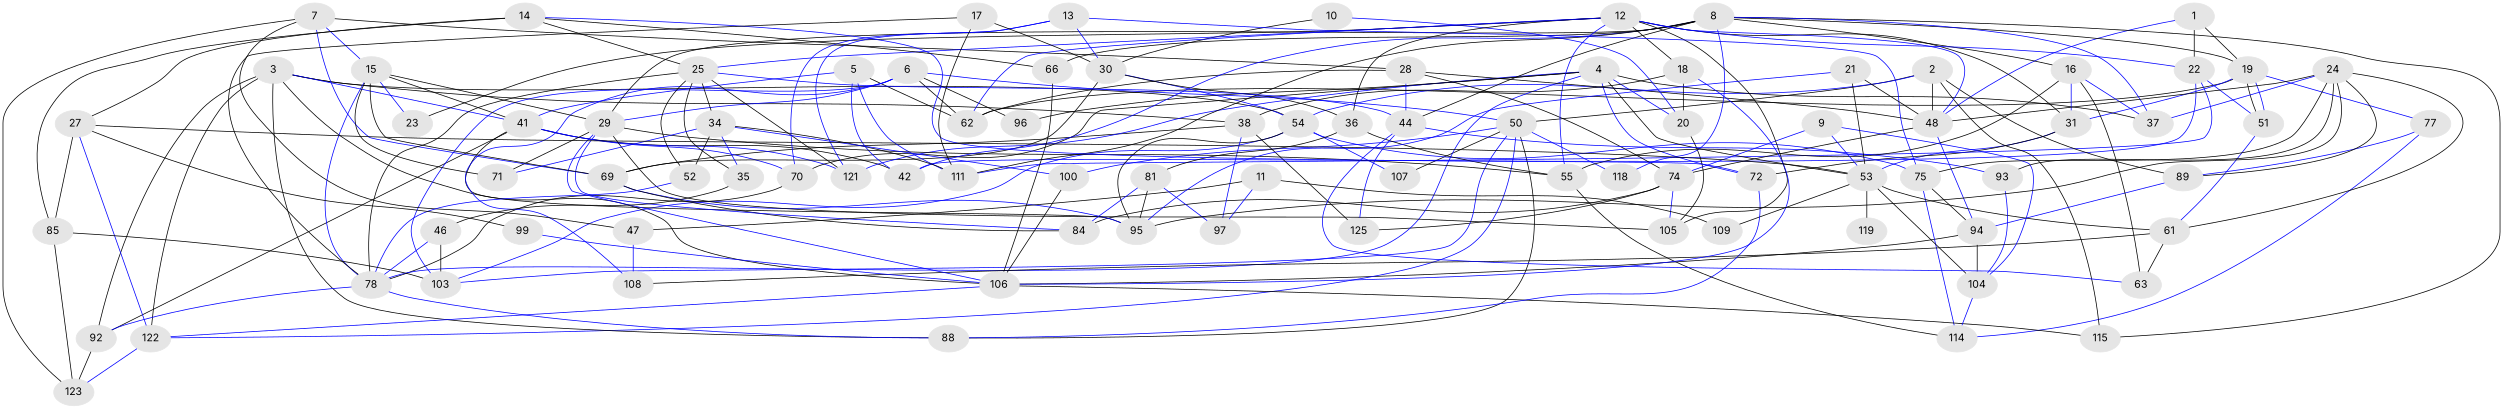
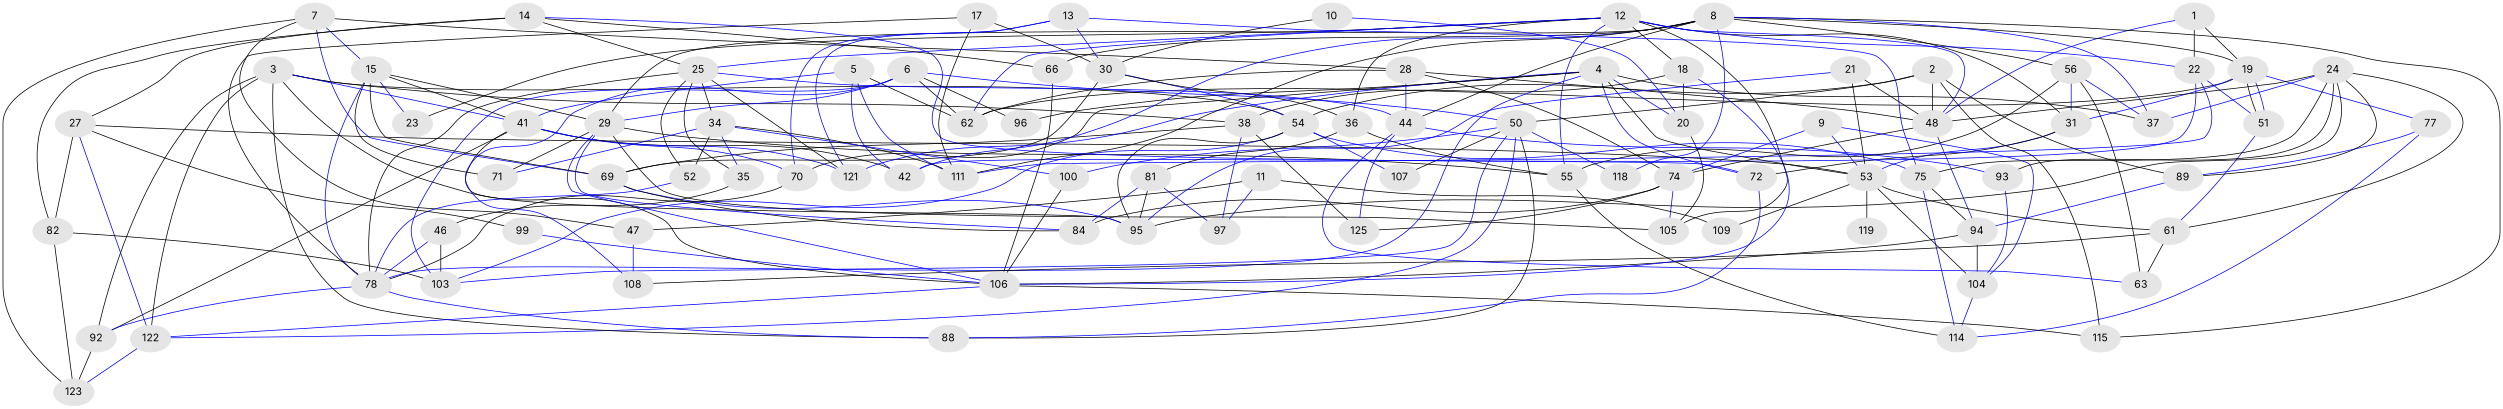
(2071, 70) -> (2071, 70)
(1522, 85) -> (1522, 85)
(53, 231) -> (53, 231)
